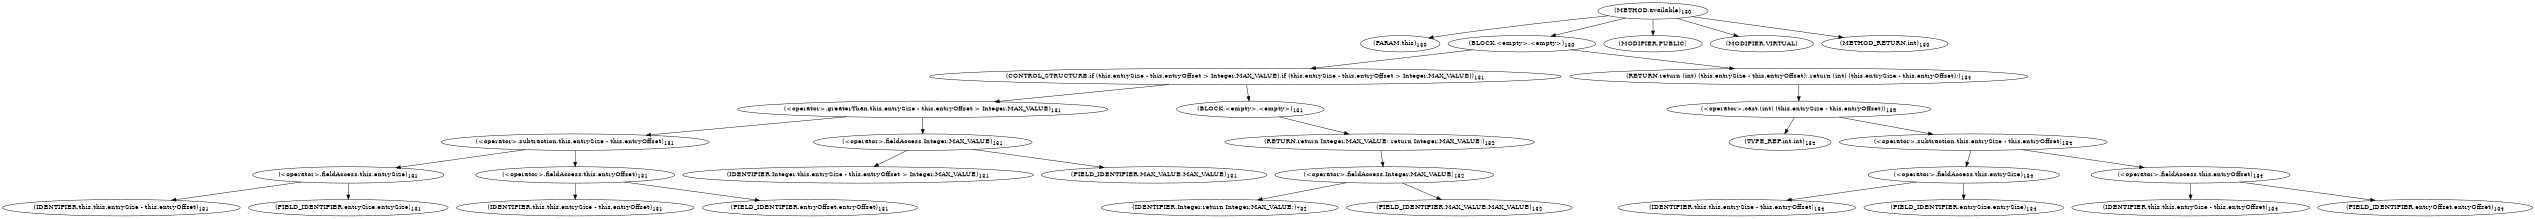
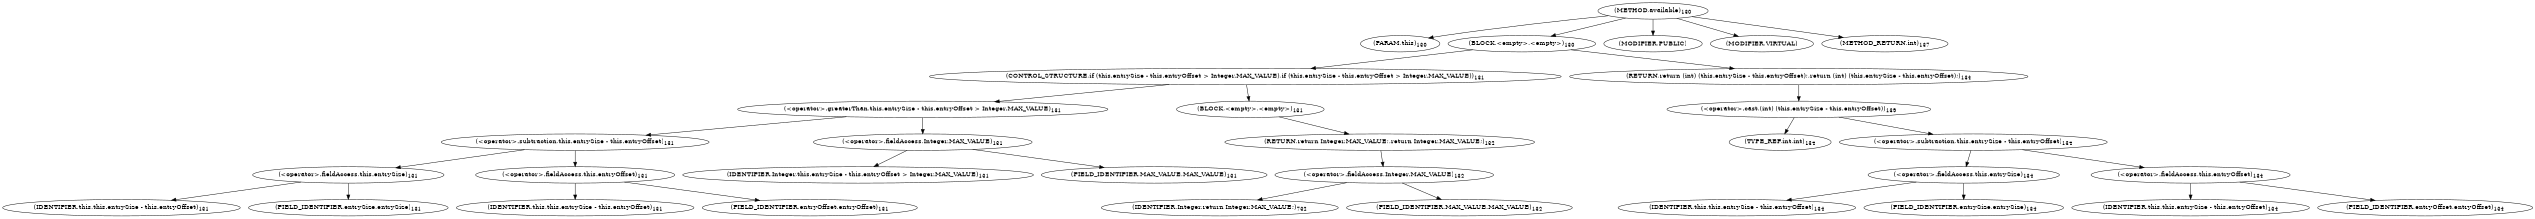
(1925, 43) -> (1925, 43)
